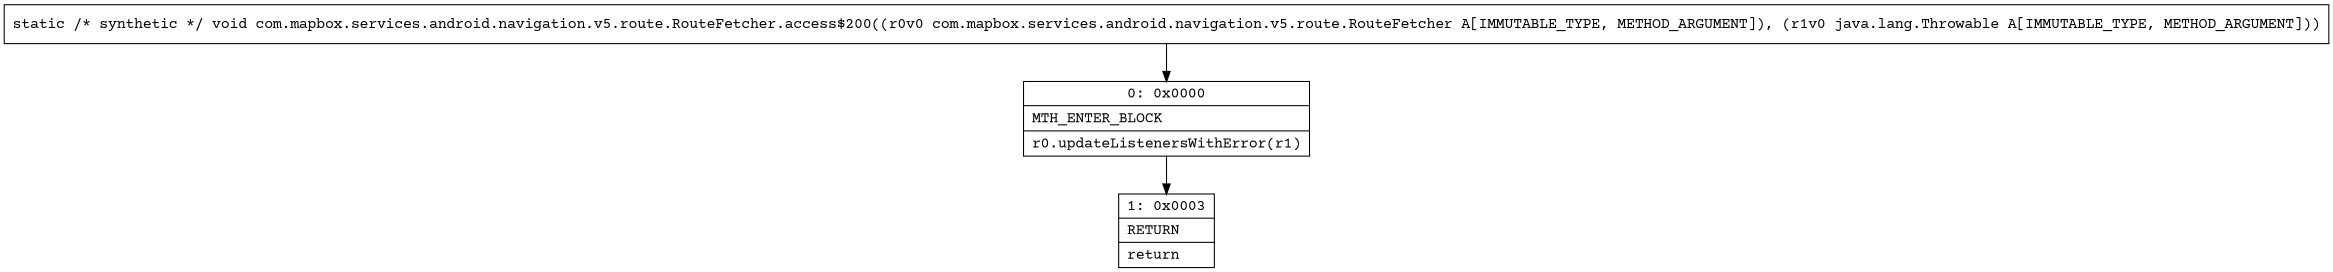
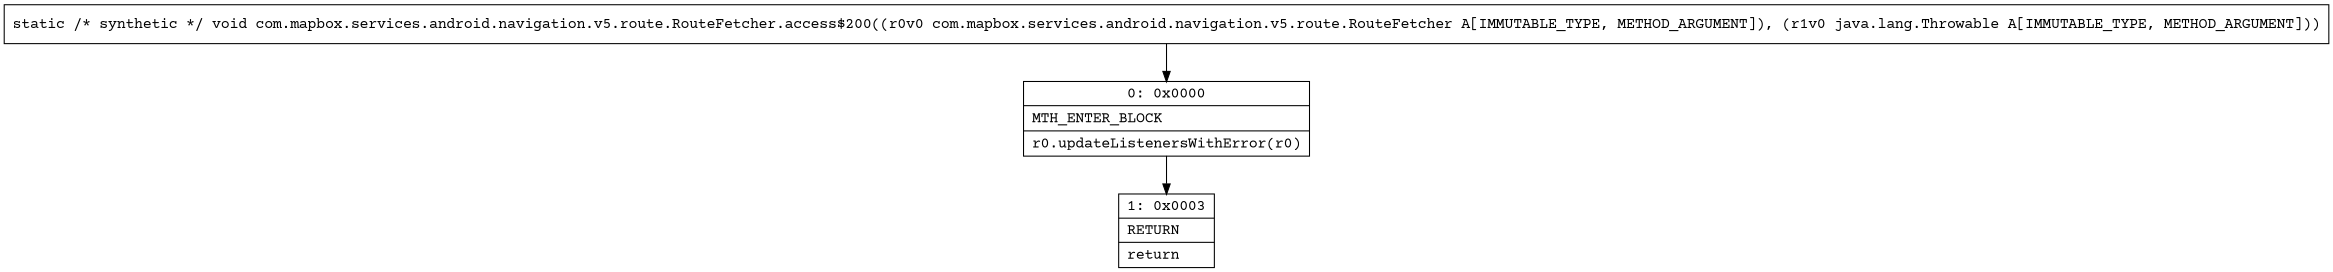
(1167, 143) -> (1167, 143)
